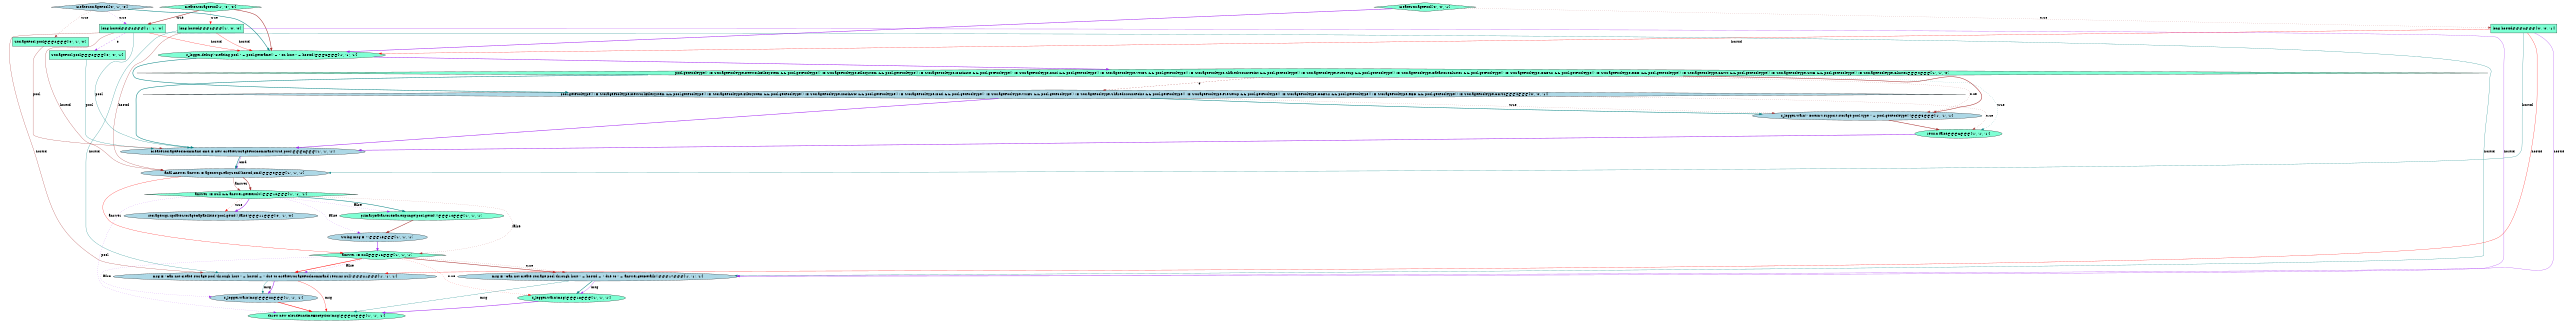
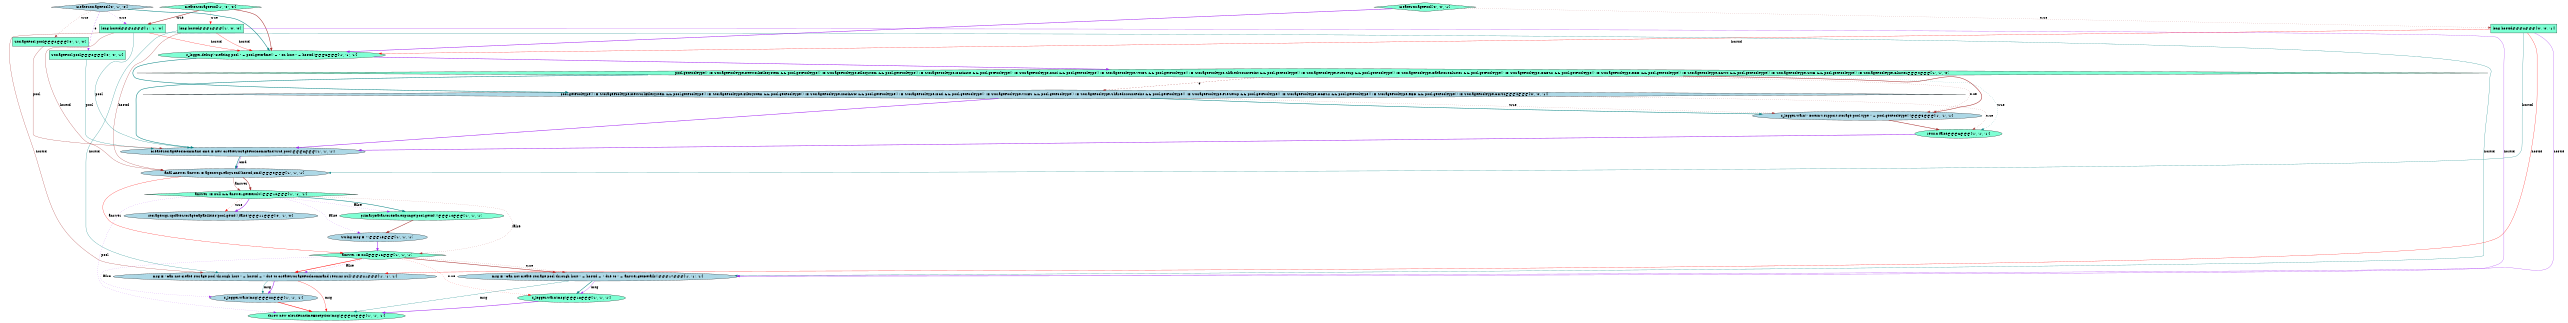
(111, 41) -> (93, 29)
